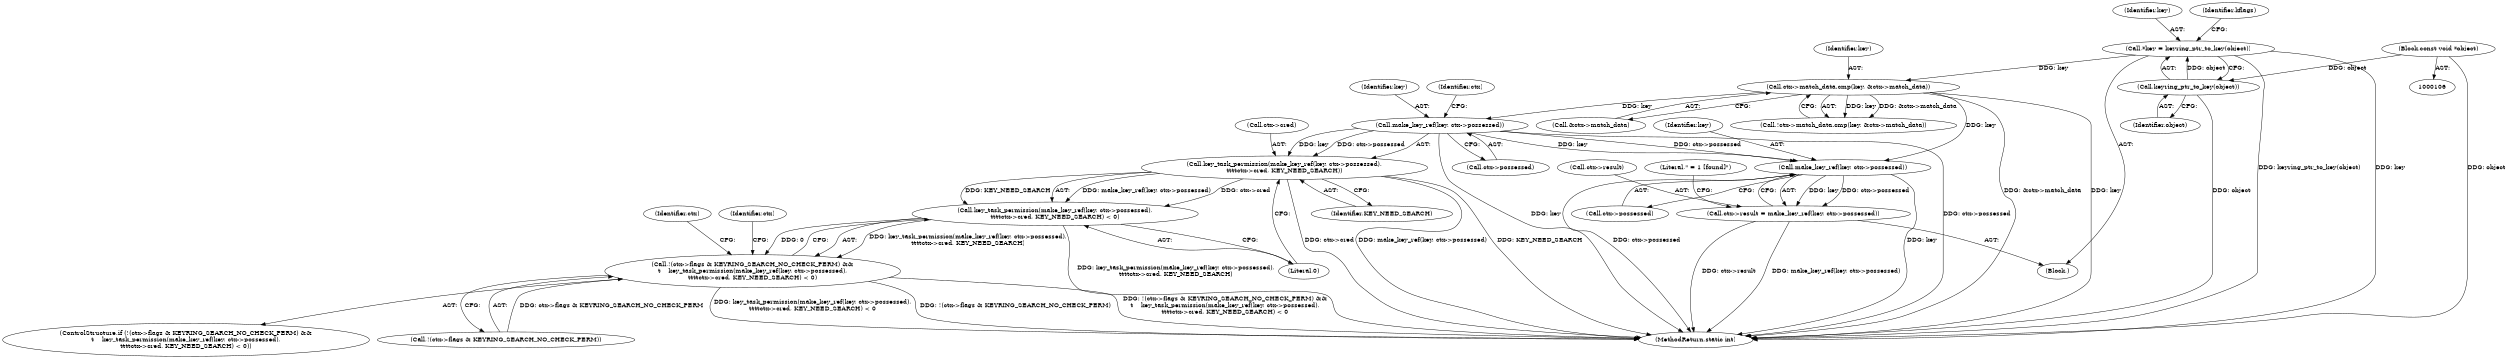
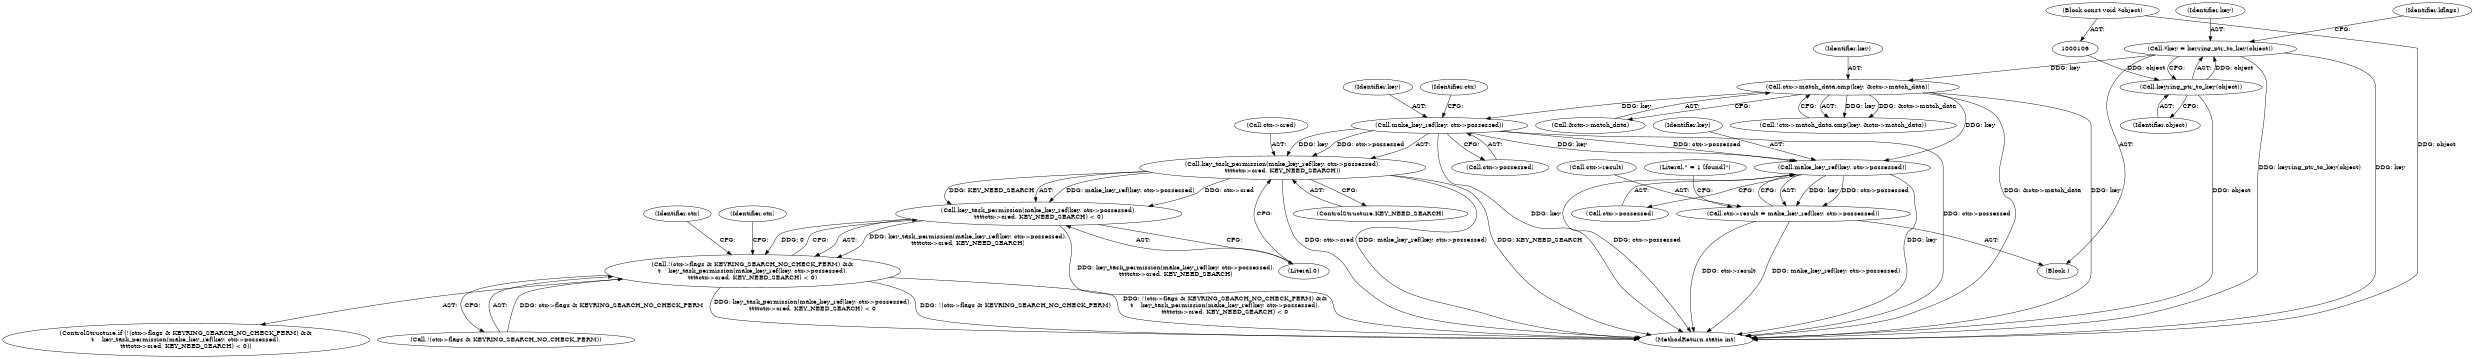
(2317, 67) -> (2121, 69)
(1382, 214) -> (1380, 214)
